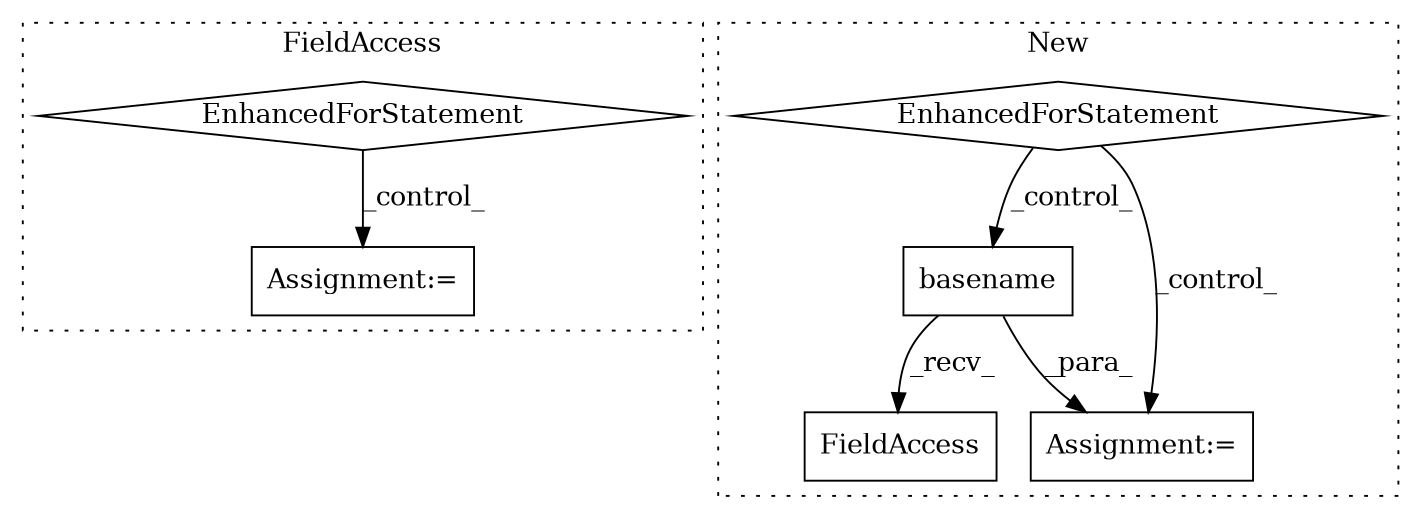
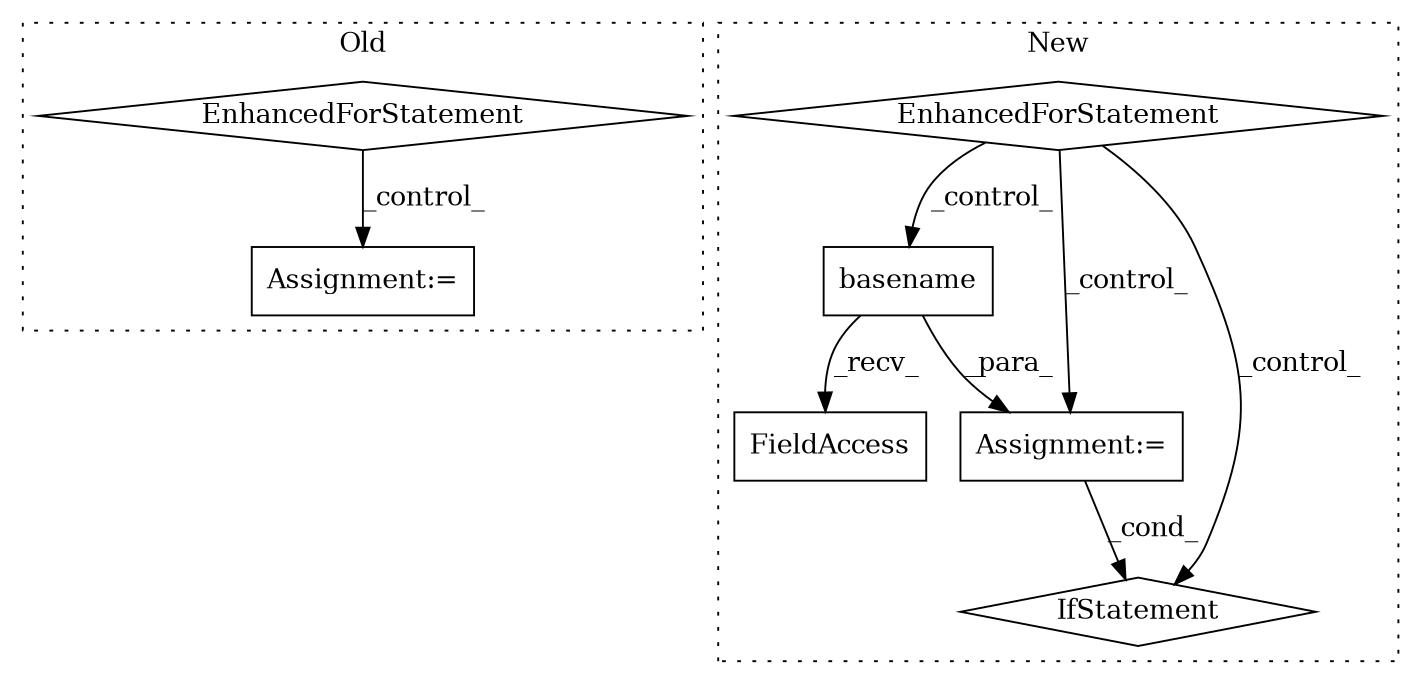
(363, 45) -> (363, 45)
none -> (1138, 612)
